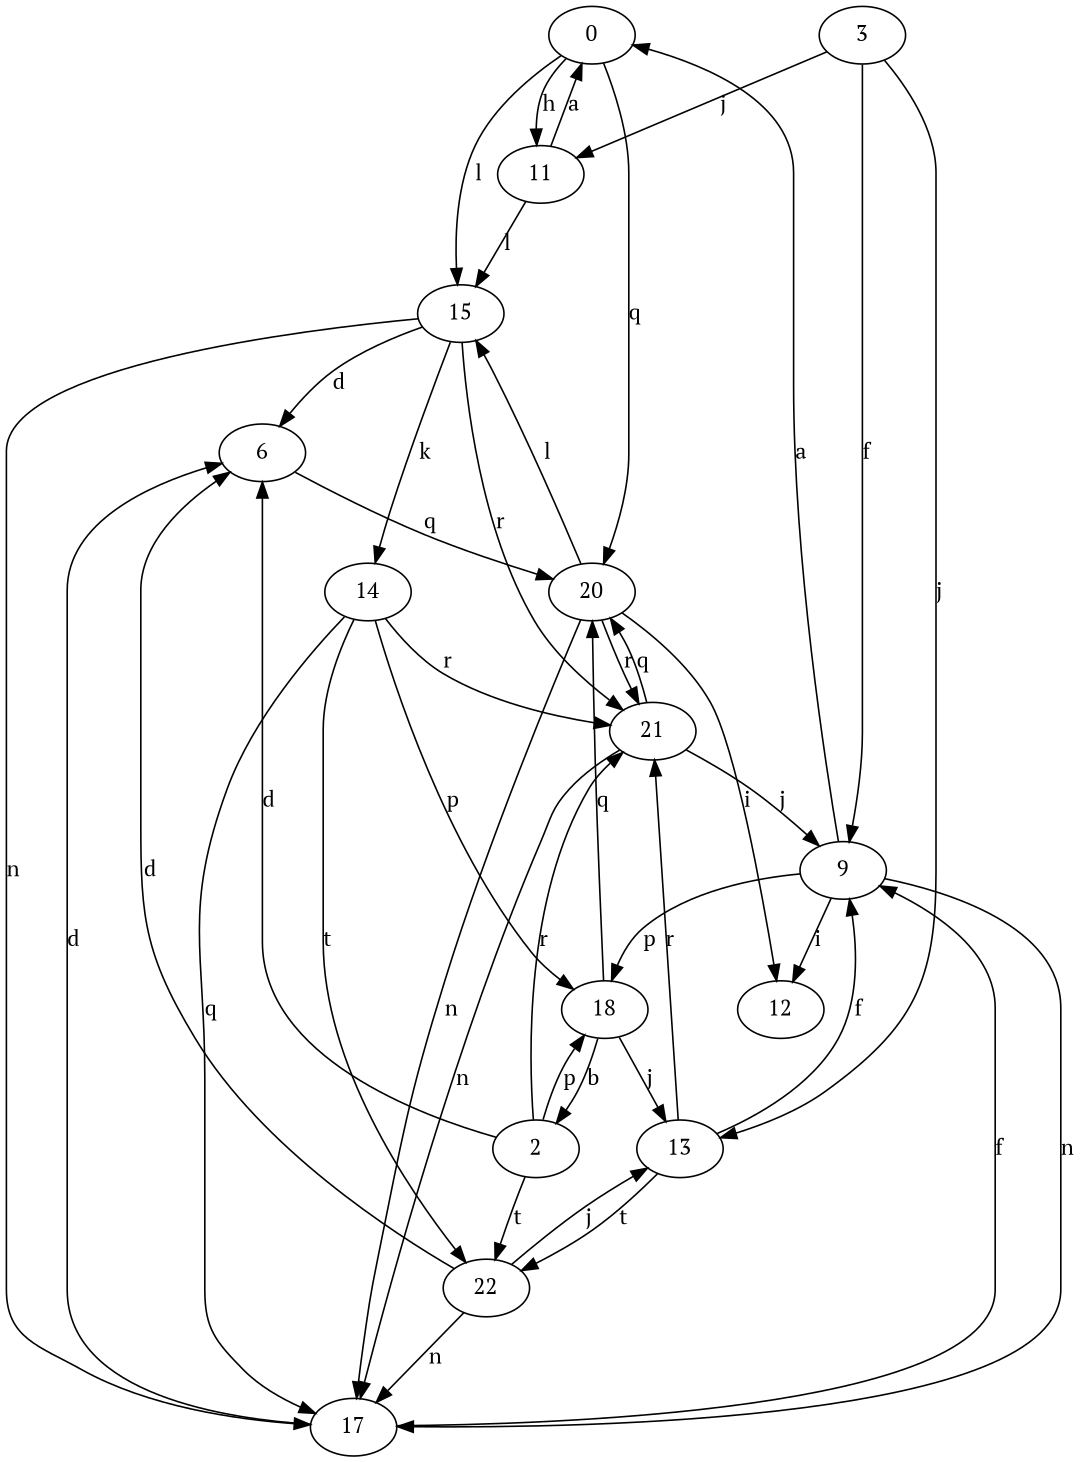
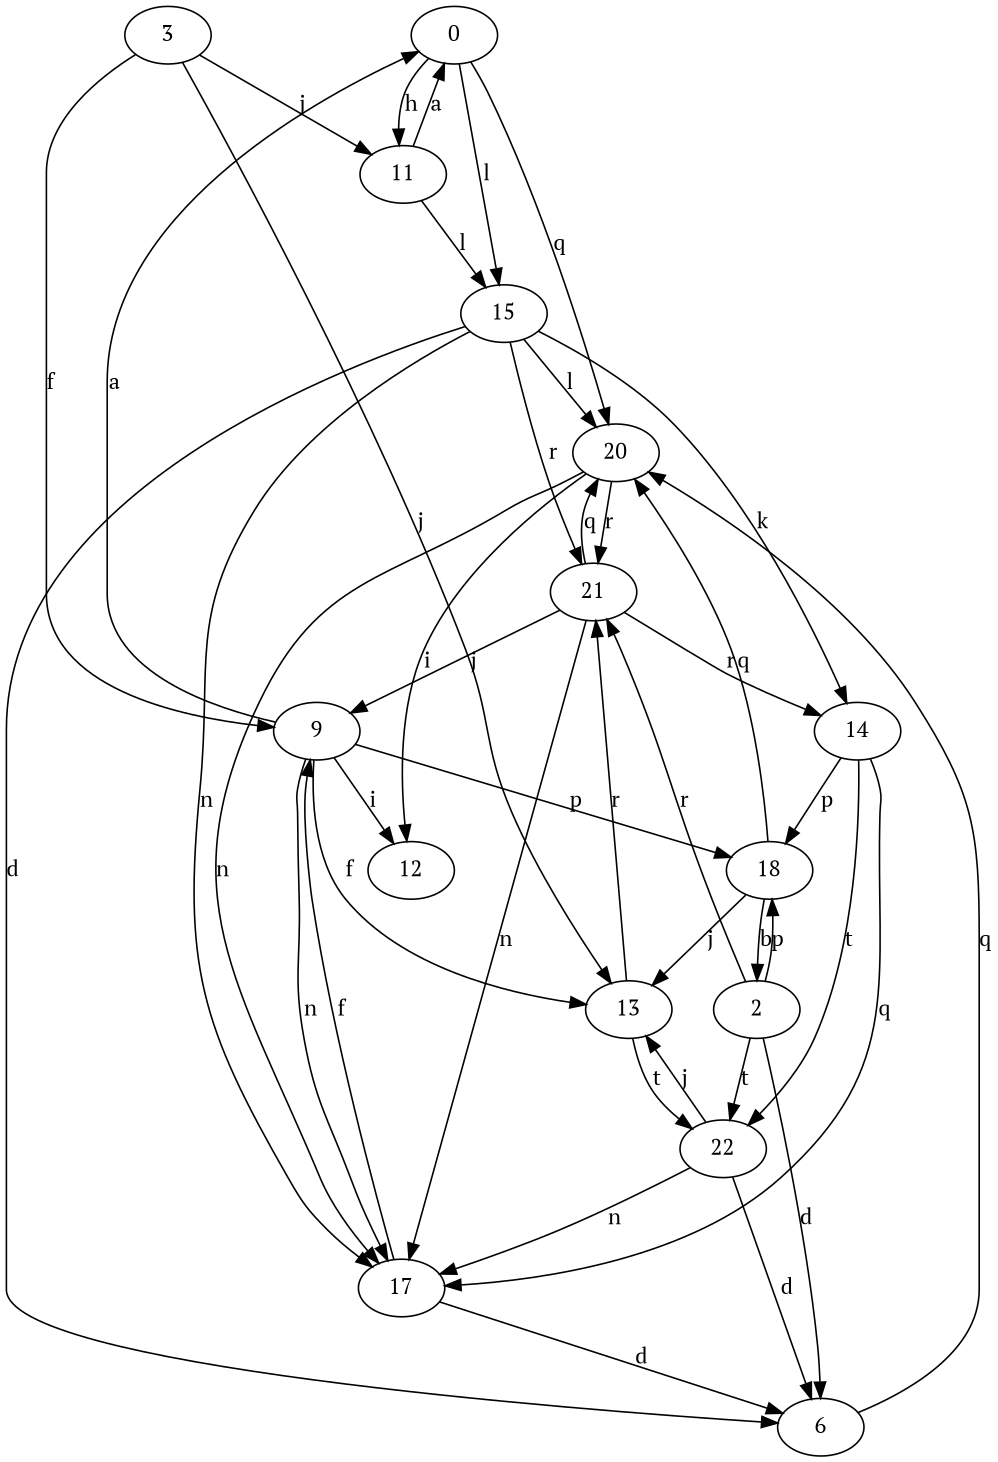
(535, 458) -> (555, 377)
(479, 691) -> (712, 666)
(830, 1051) -> (385, 935)
